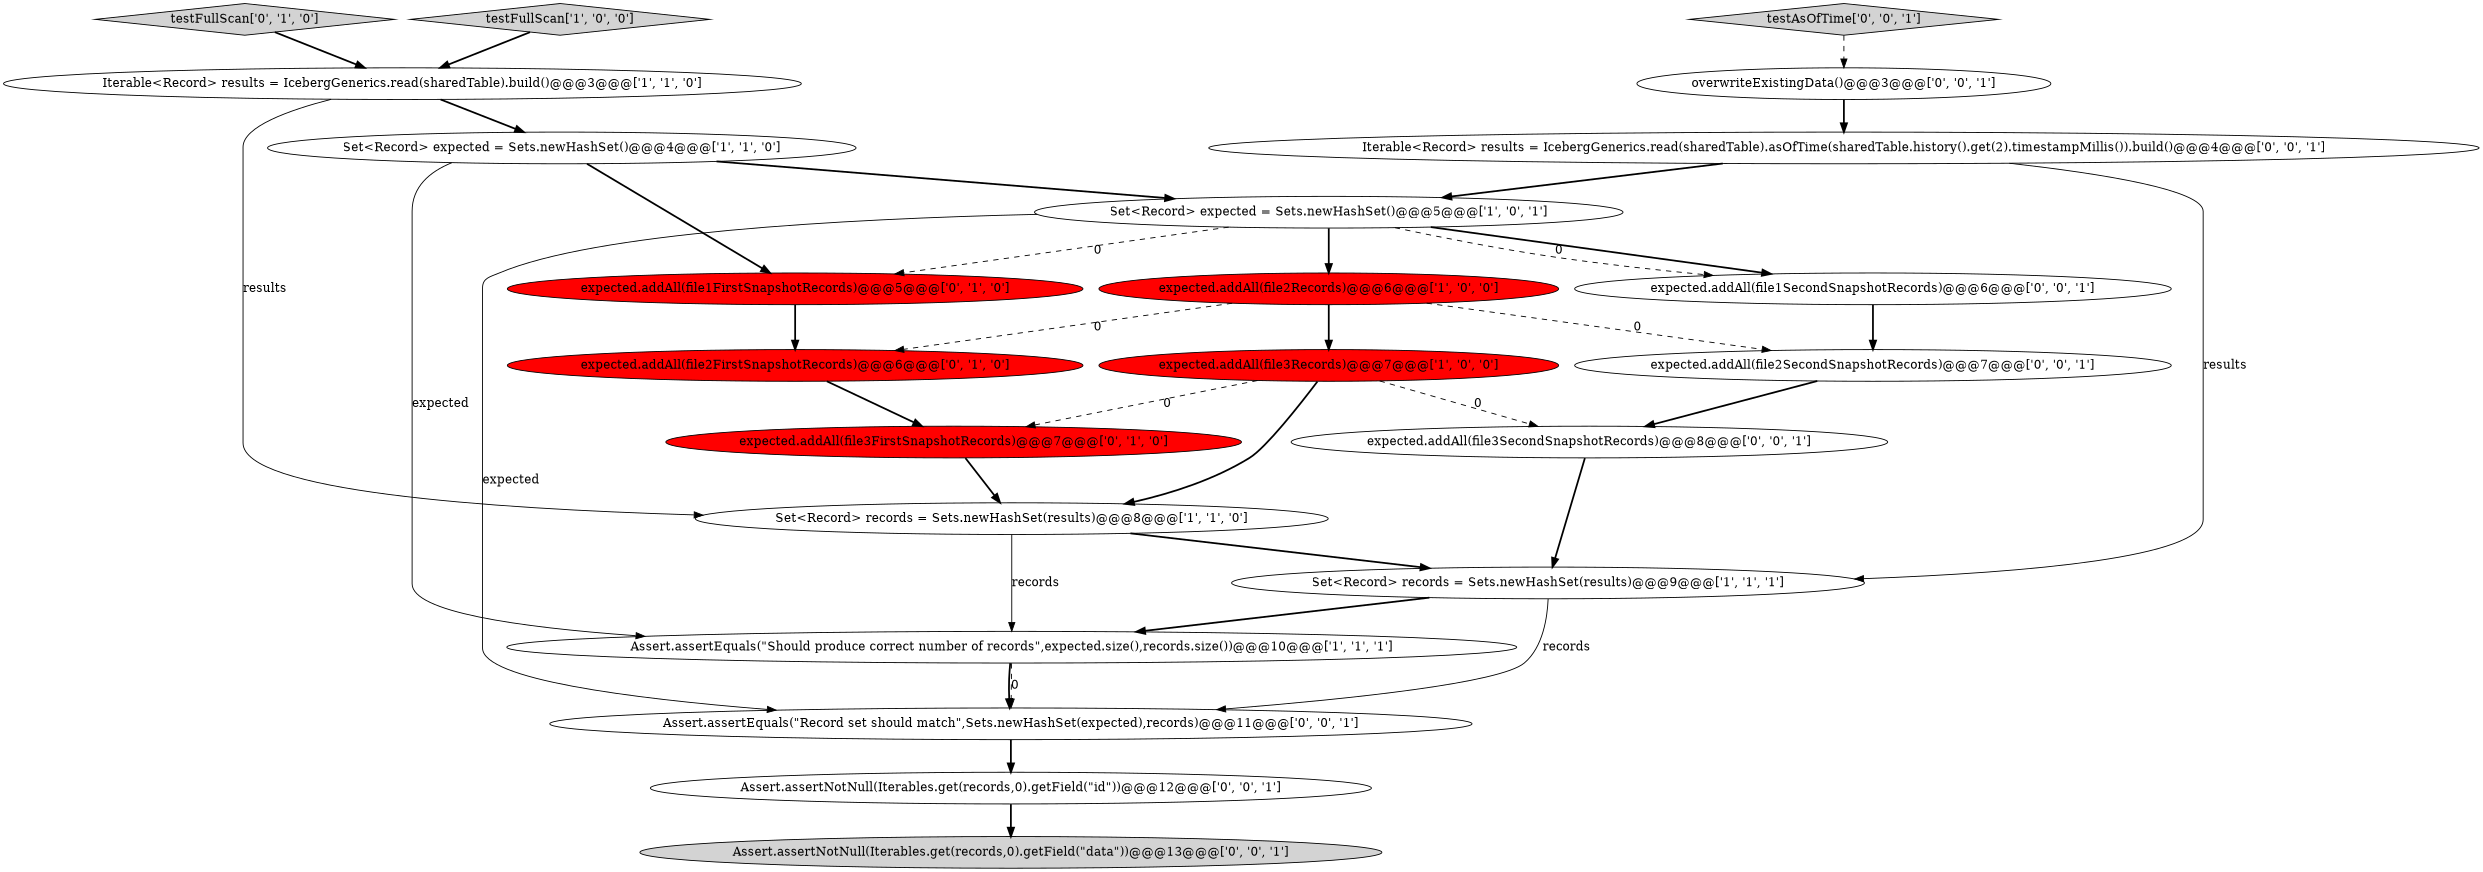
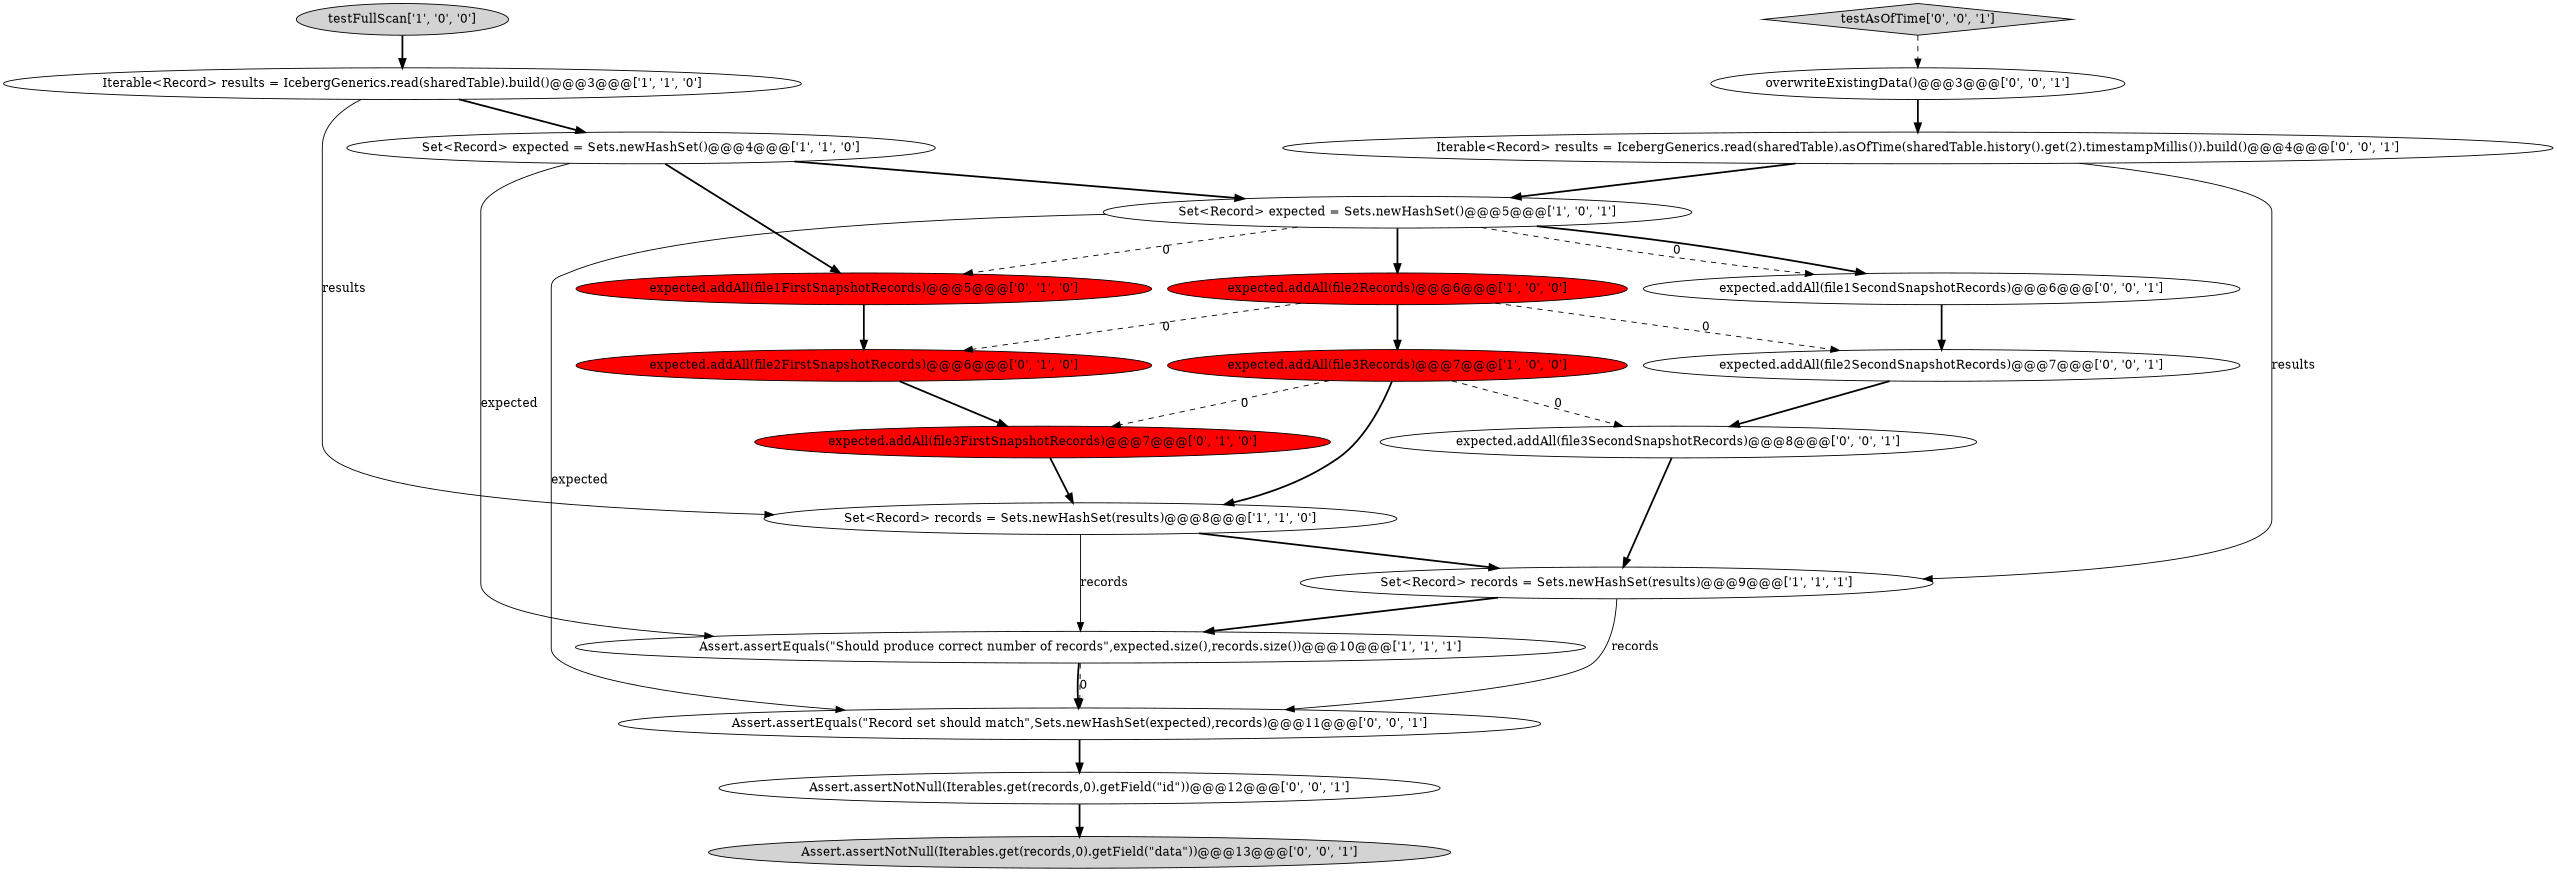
(245, 19) -> none
(560, 19) -> (402, 19)
